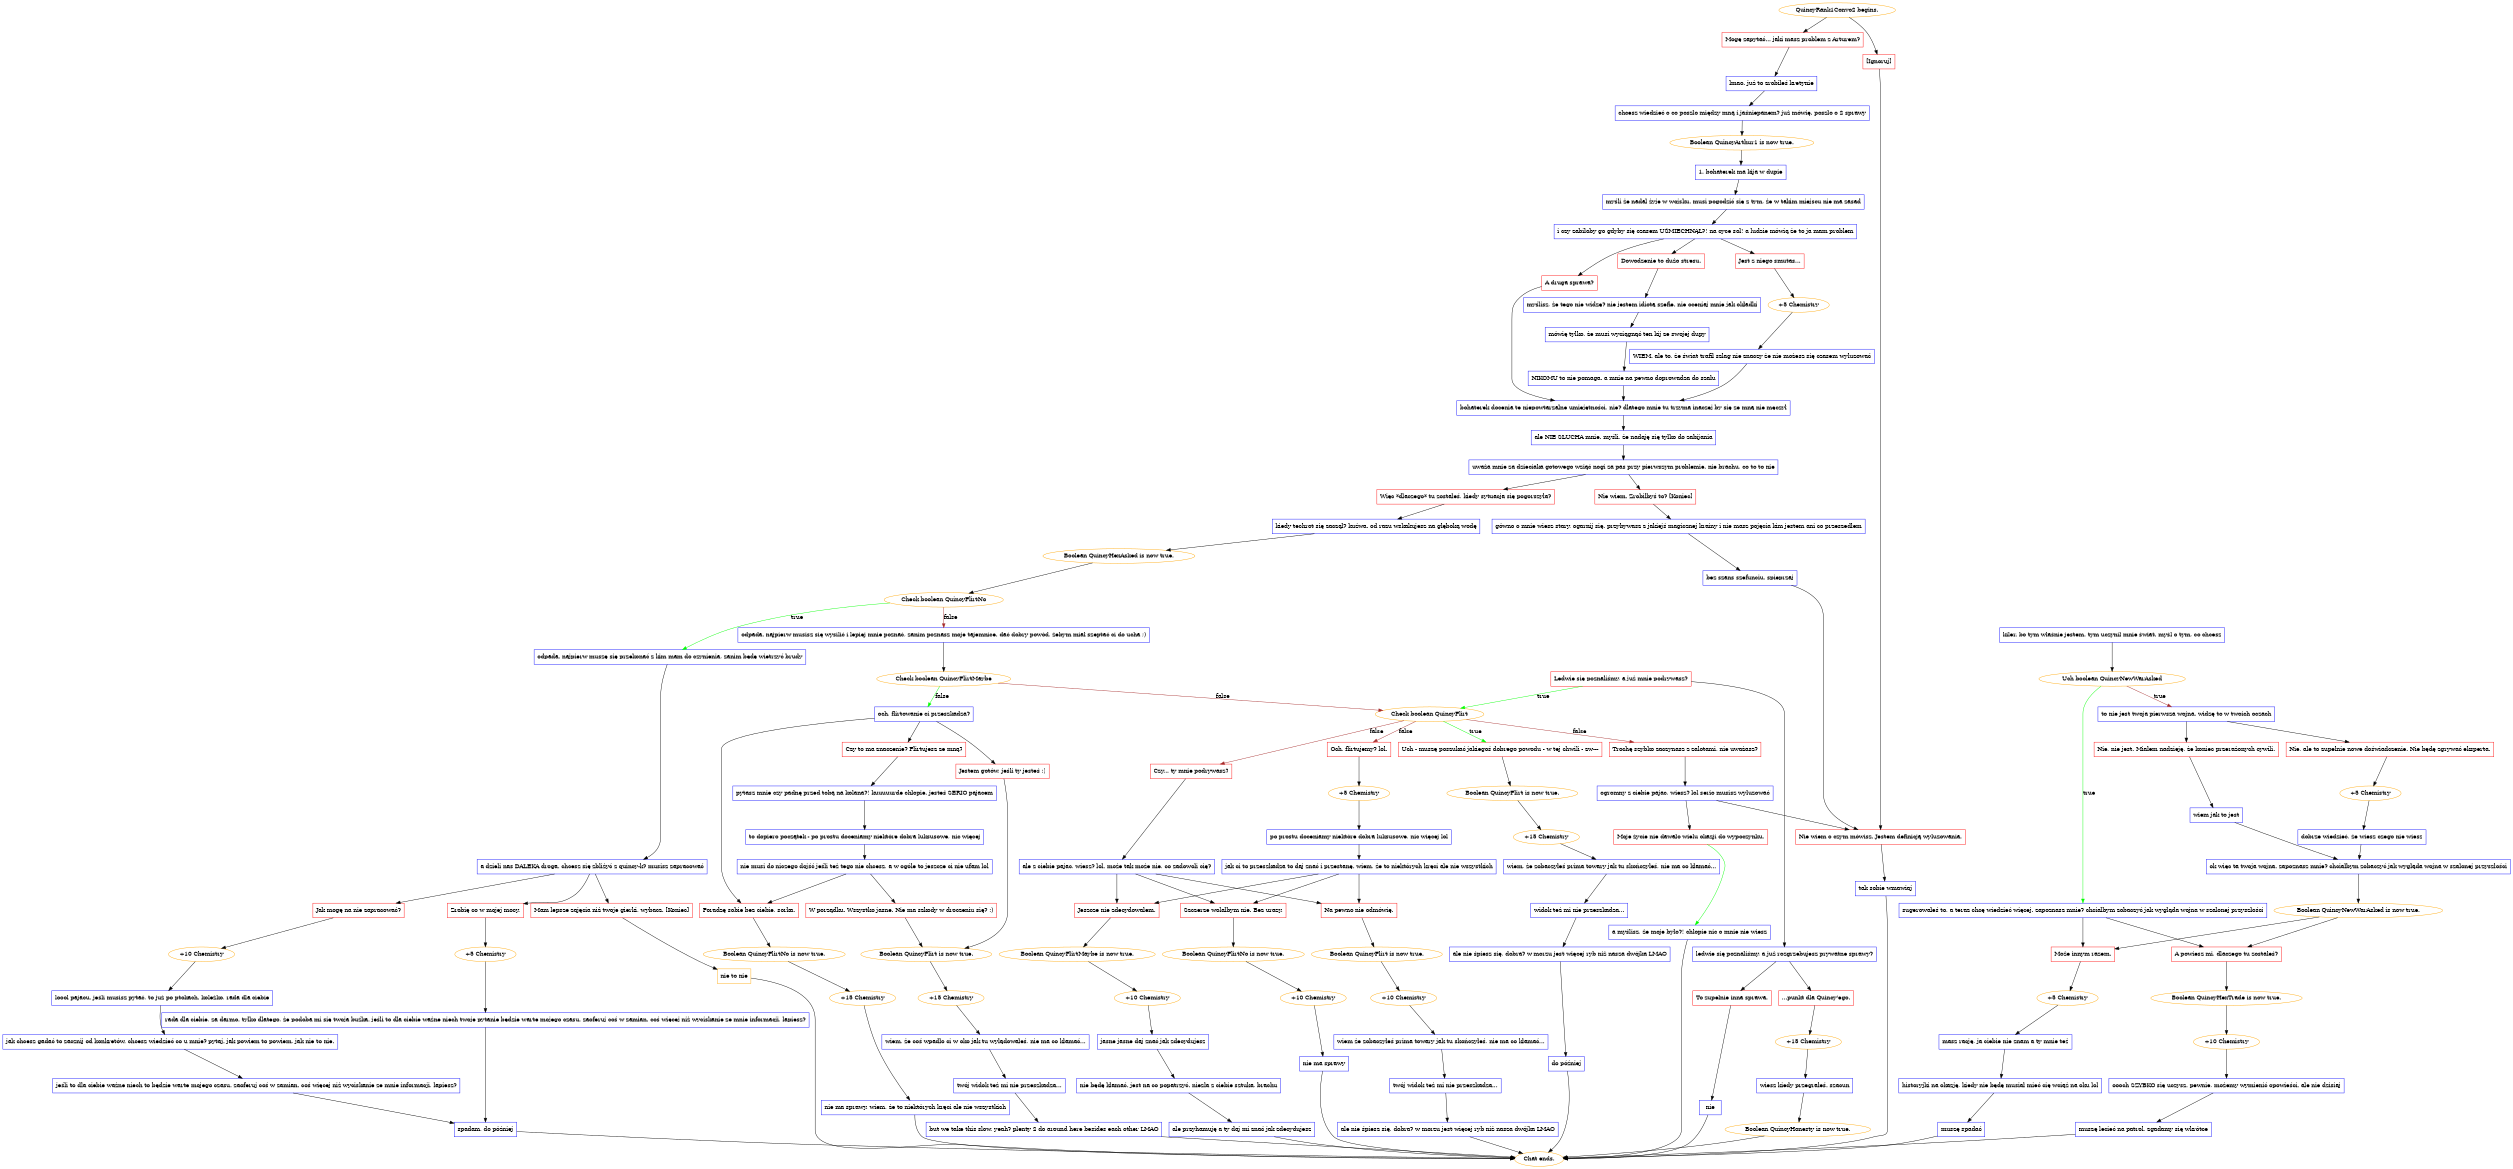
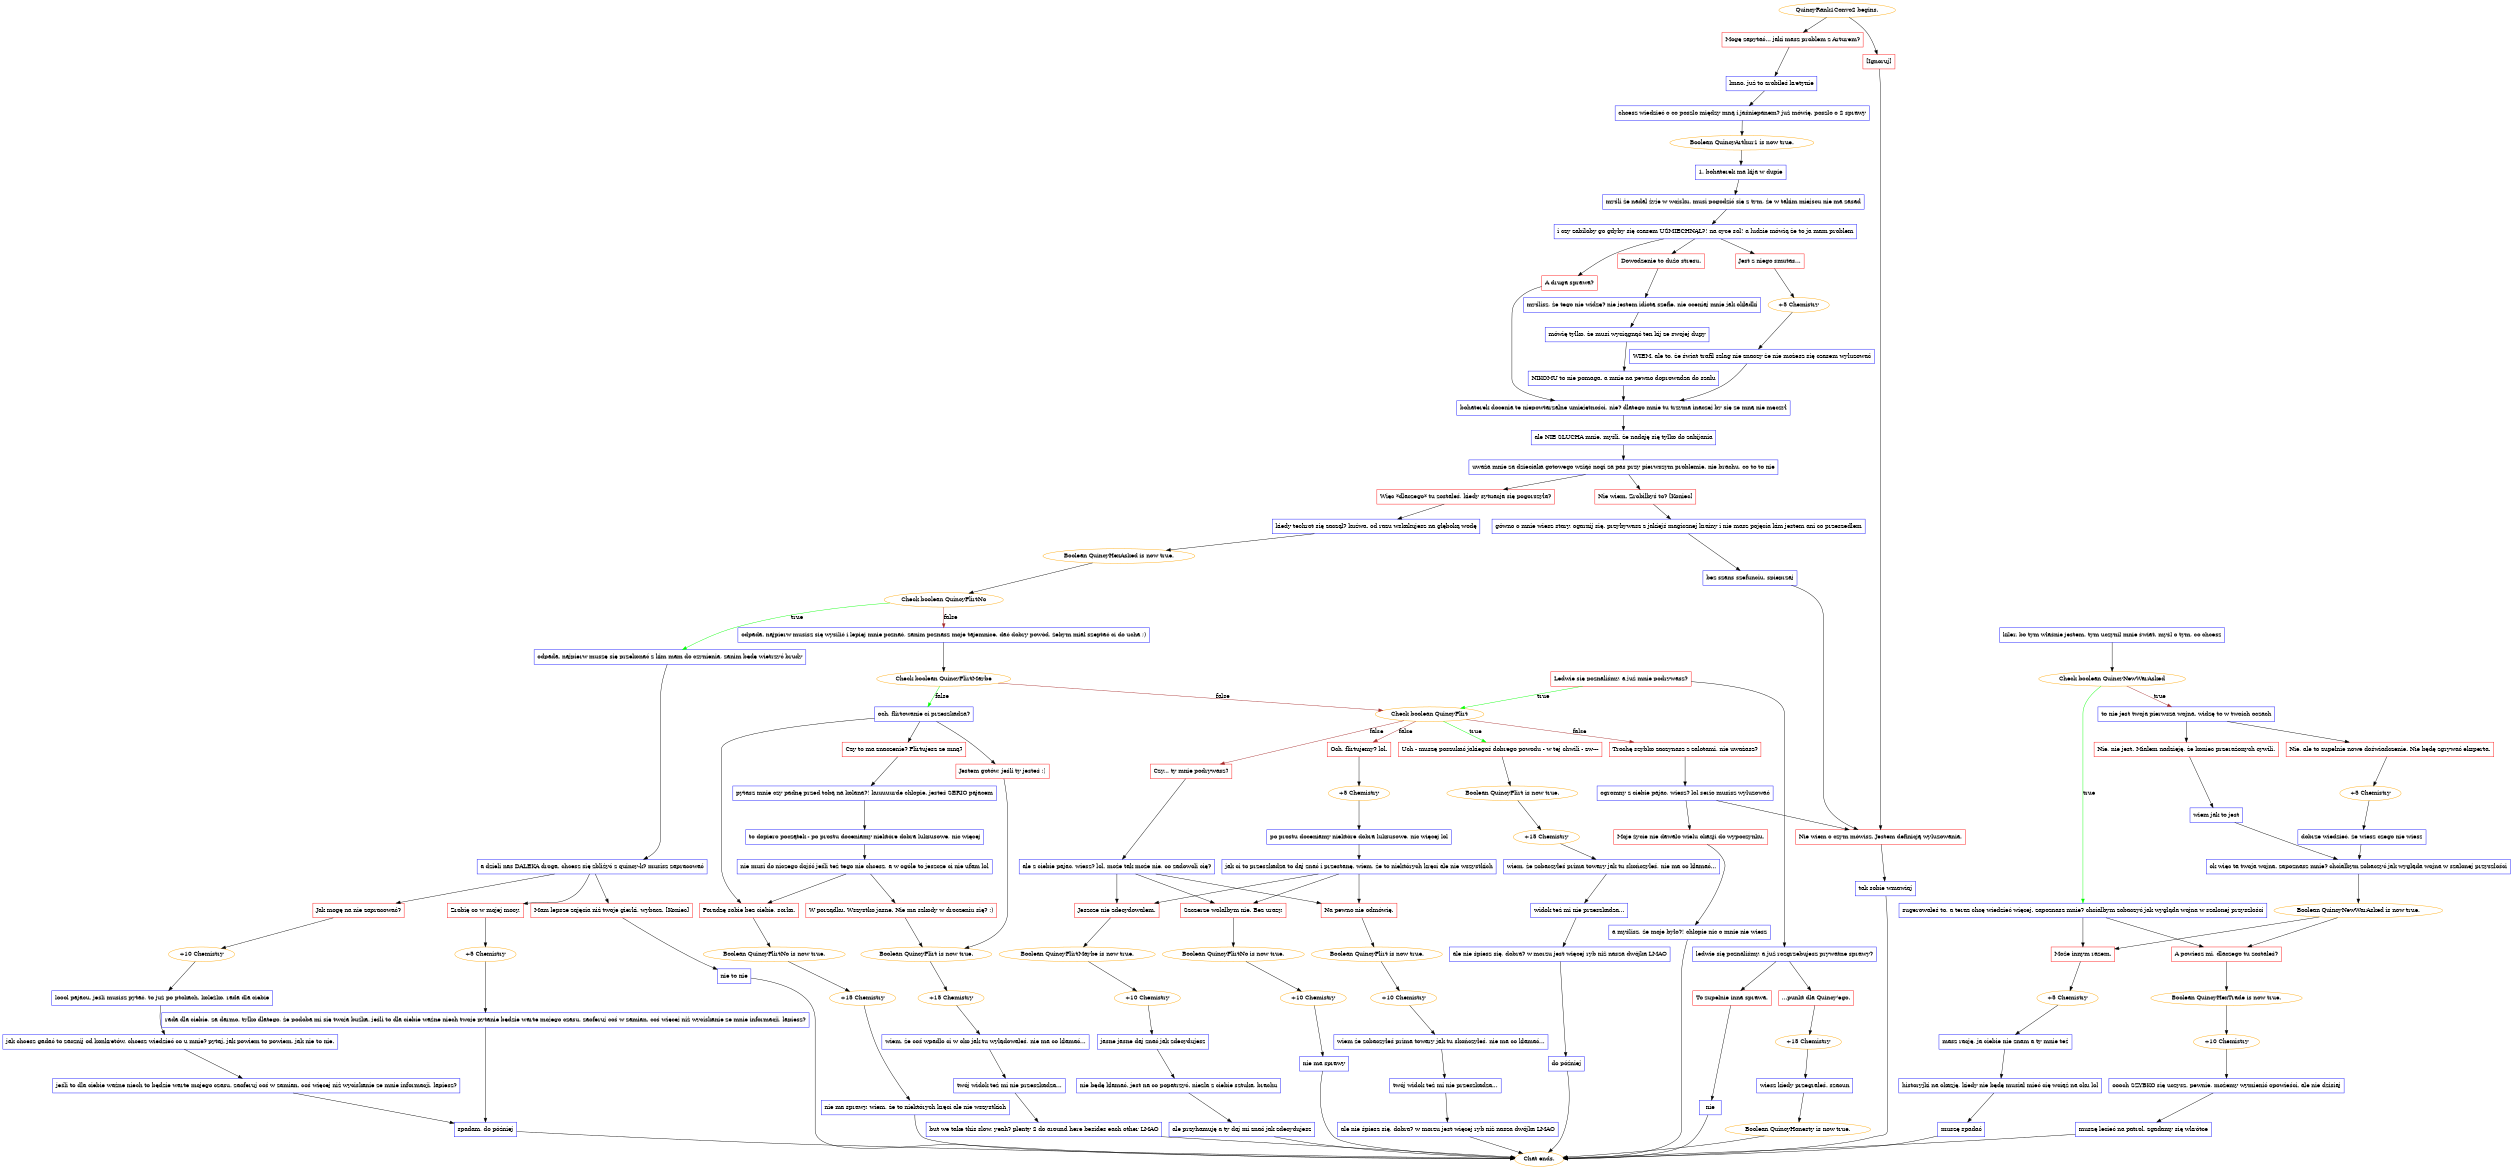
(2112, 679) -> (2112, 679)
(1721, 882) -> (1721, 882)
(734, 976) -> (734, 976)
